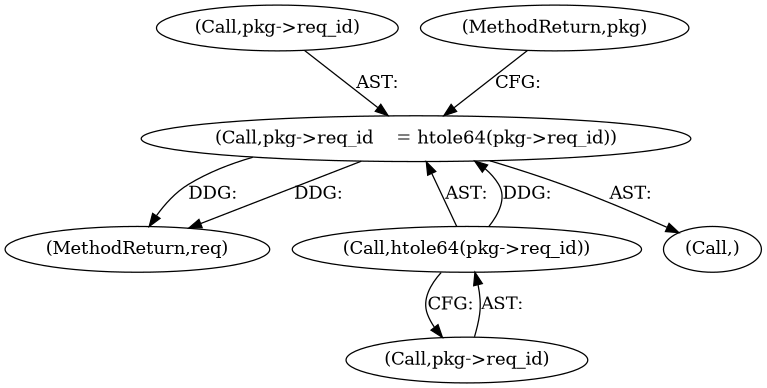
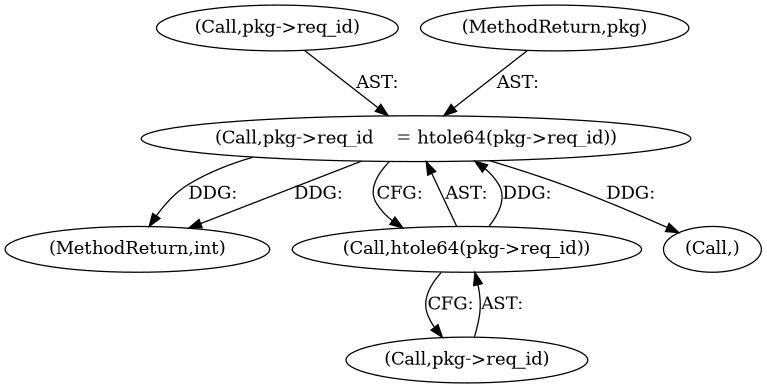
(521, 83) -> (521, 83)
none -> (373, 192)
(634, 194) -> (634, 194)
(137, 249) -> (137, 249)
